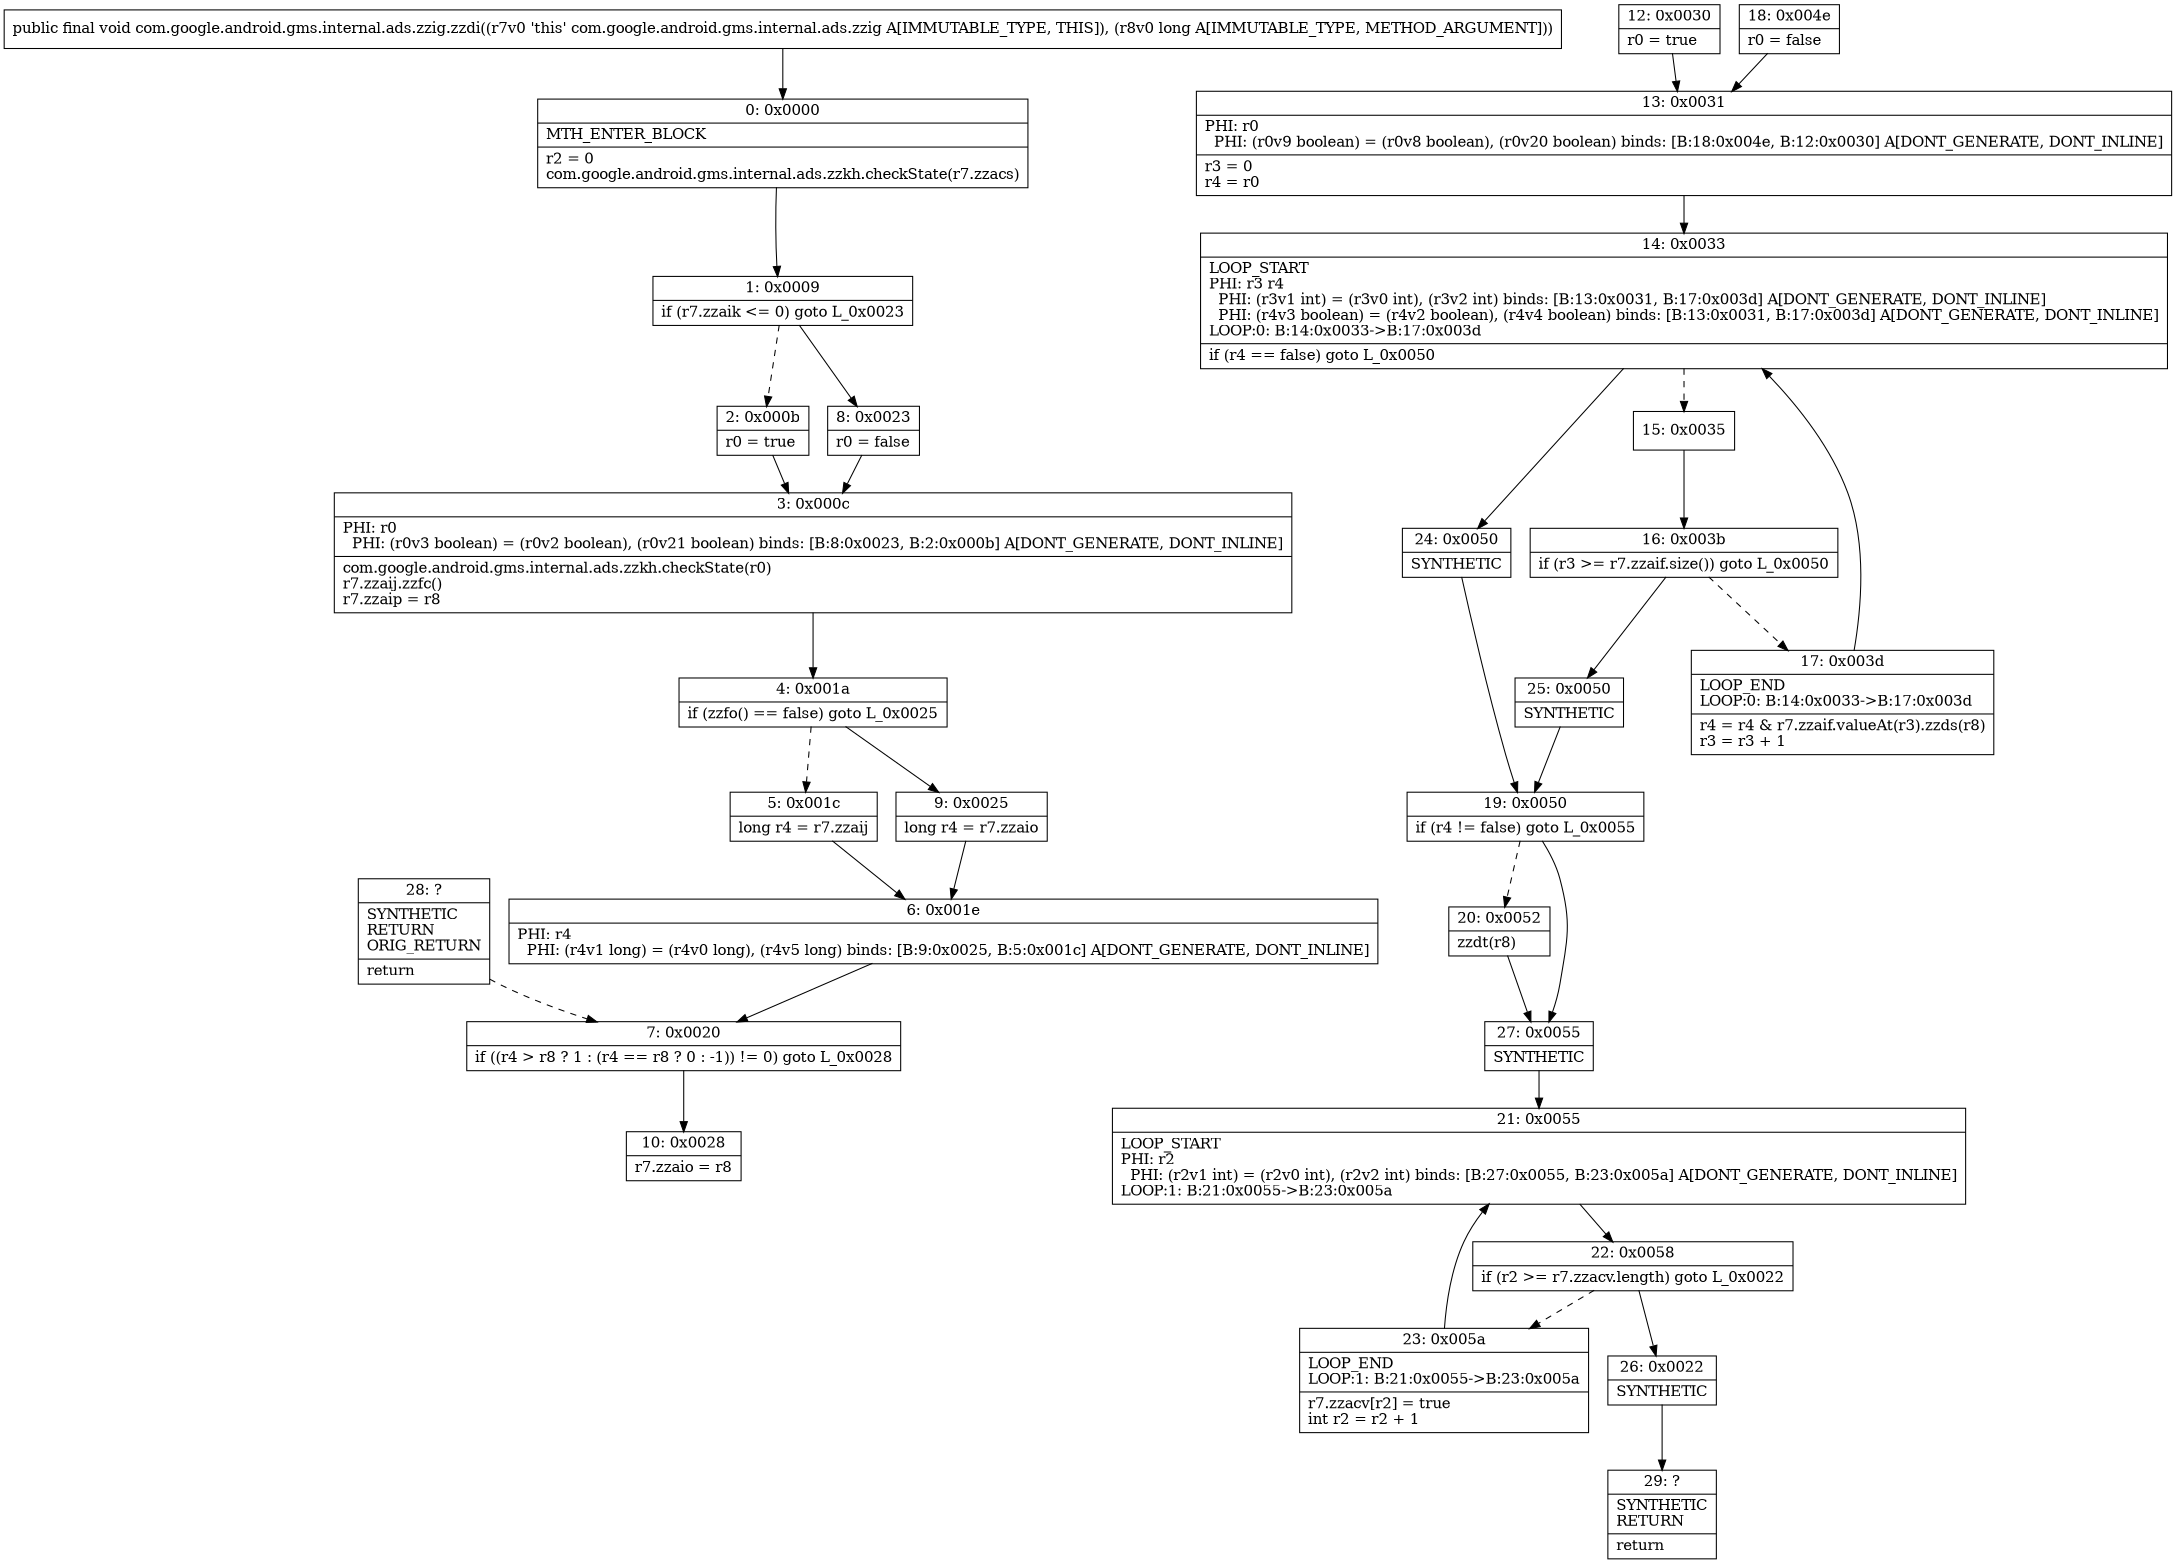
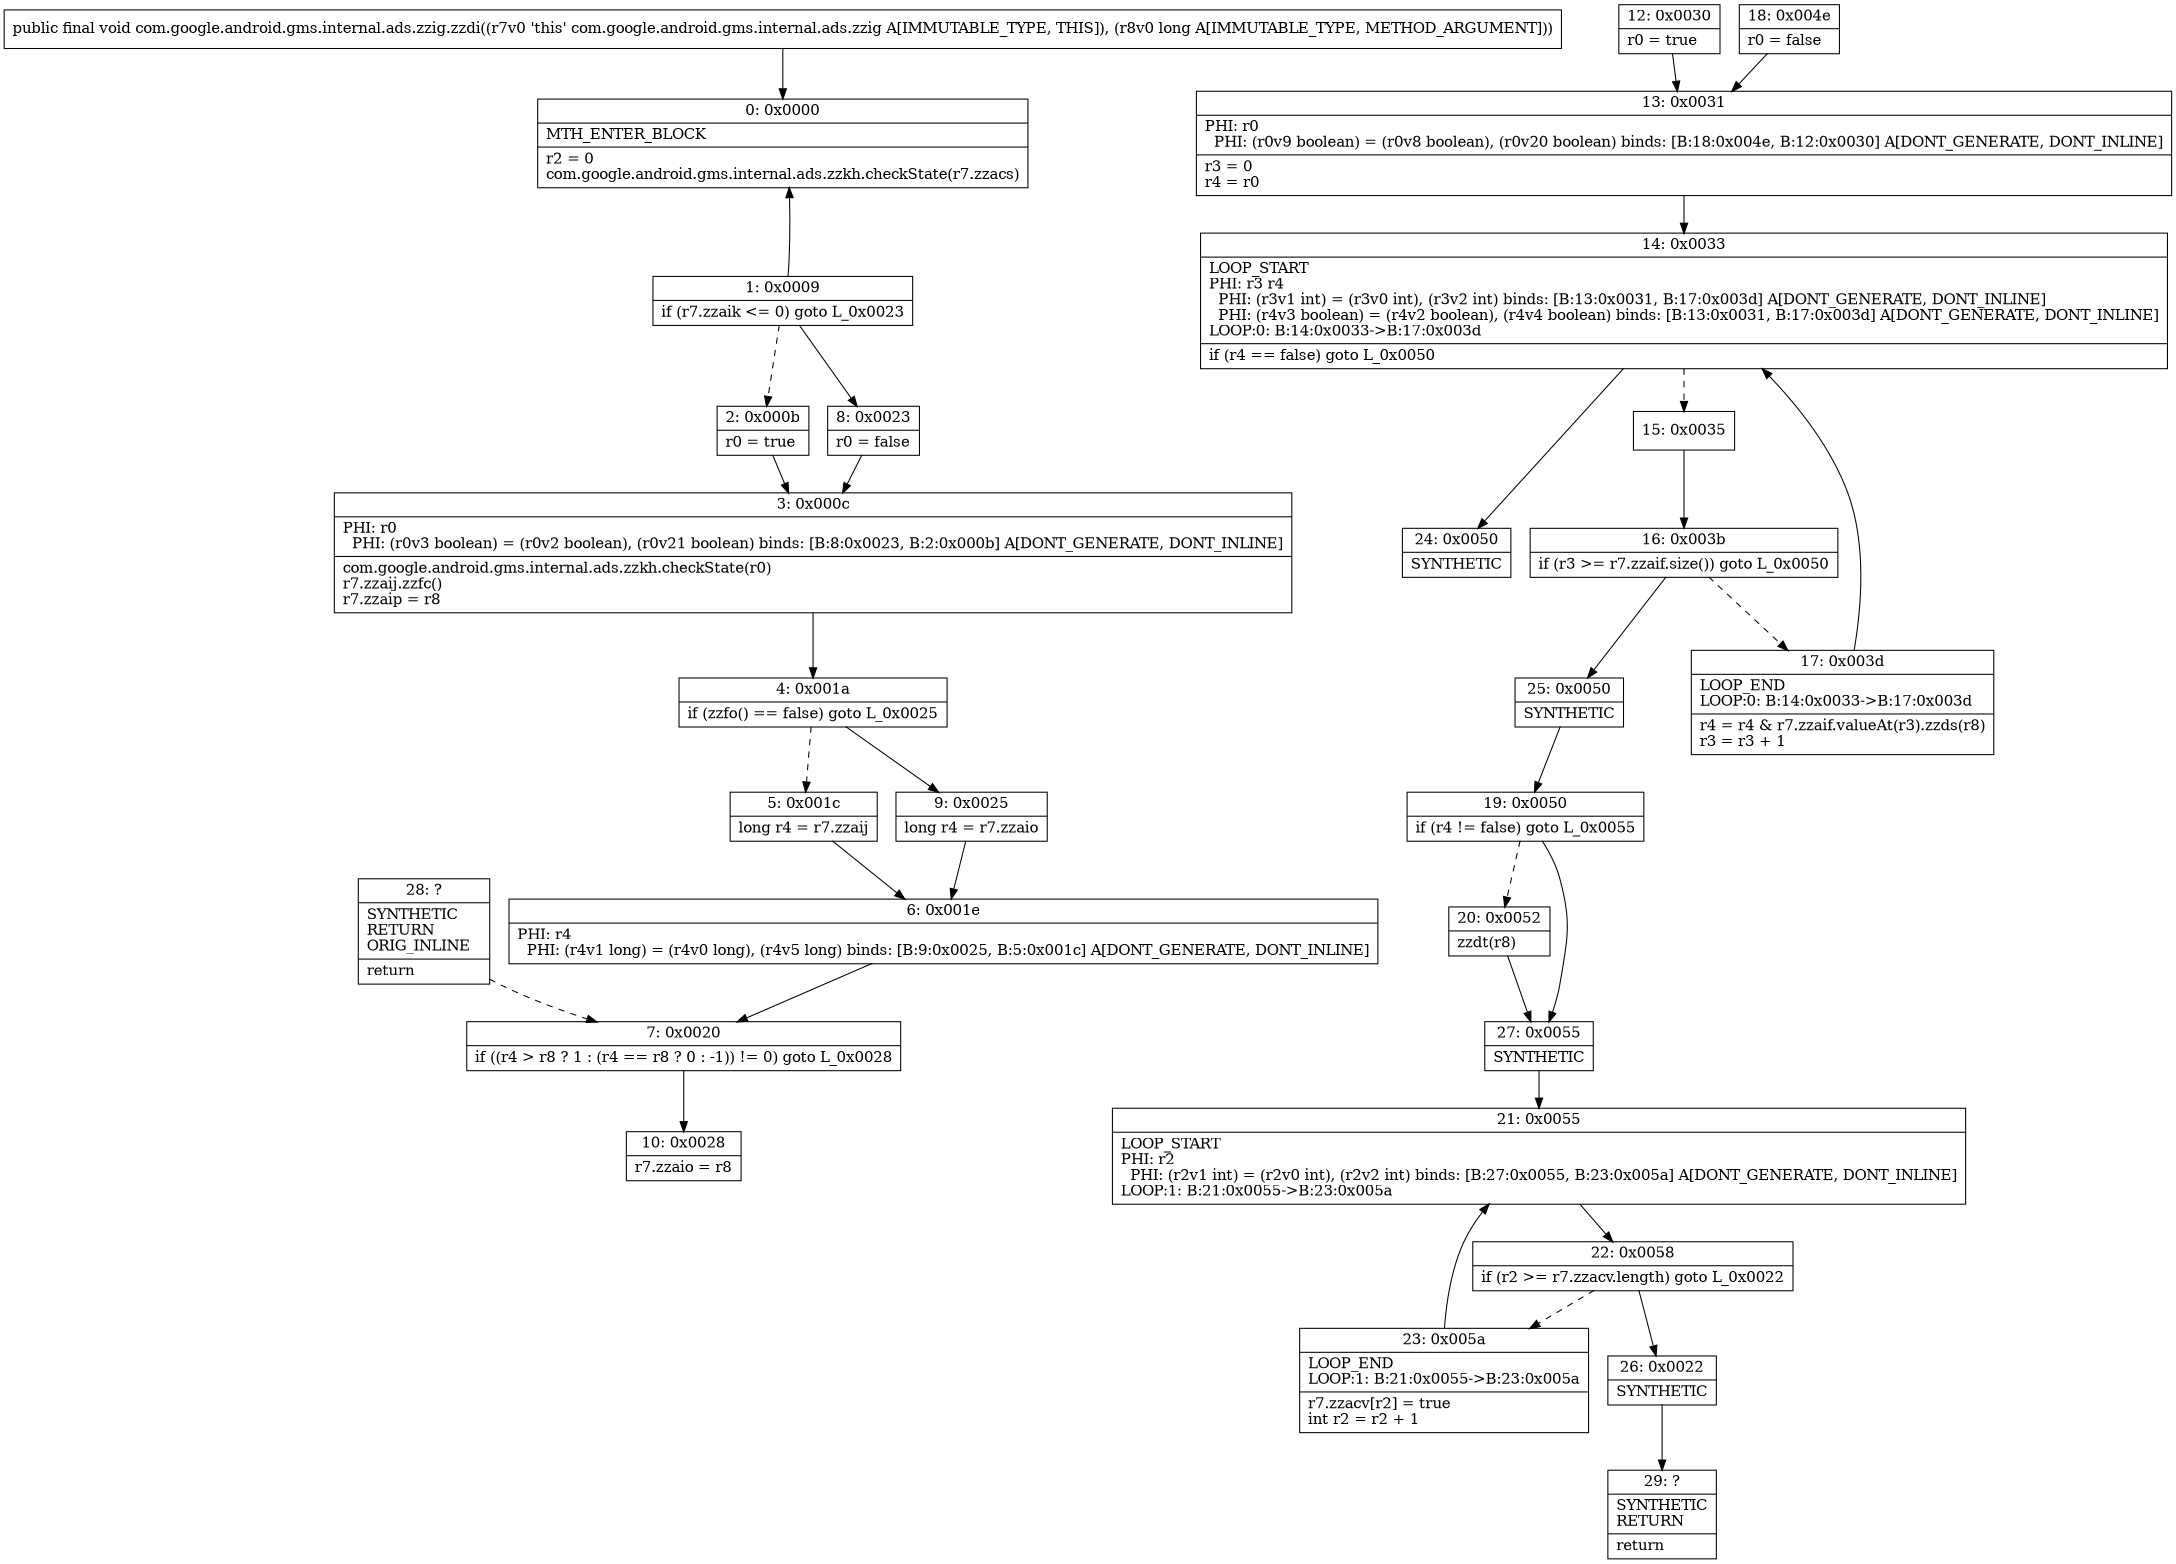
(776, 227) -> (790, 237)
(1486, 680) -> none
(424, 946) -> (419, 946)
